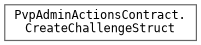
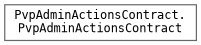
(101, 23) -> (101, 23)
